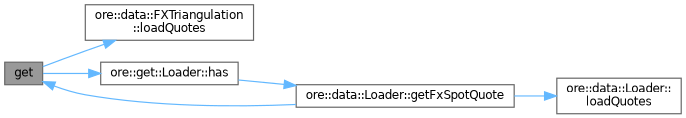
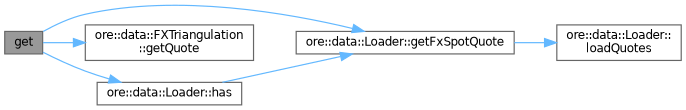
(169, 23) -> (169, 43)
(169, 73) -> (169, 94)
(174, 104) -> (197, 6)
